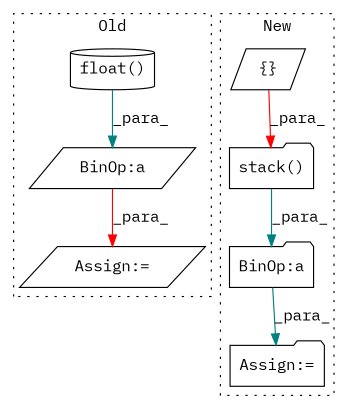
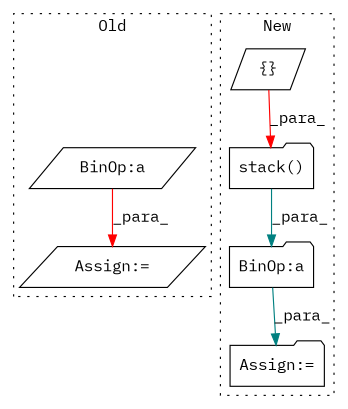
(112, 69) -> none
